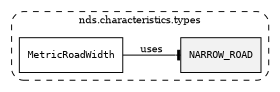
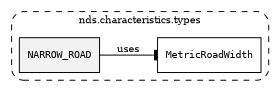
(149, 55) -> (126, 55)
